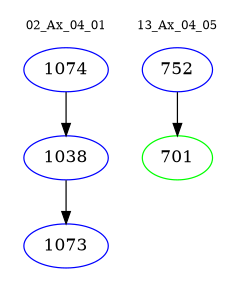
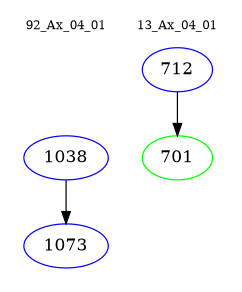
(66, 26) -> (66, 26)
(177, 26) -> (177, 26)
(66, 70) -> none
(177, 70) -> (177, 70)
